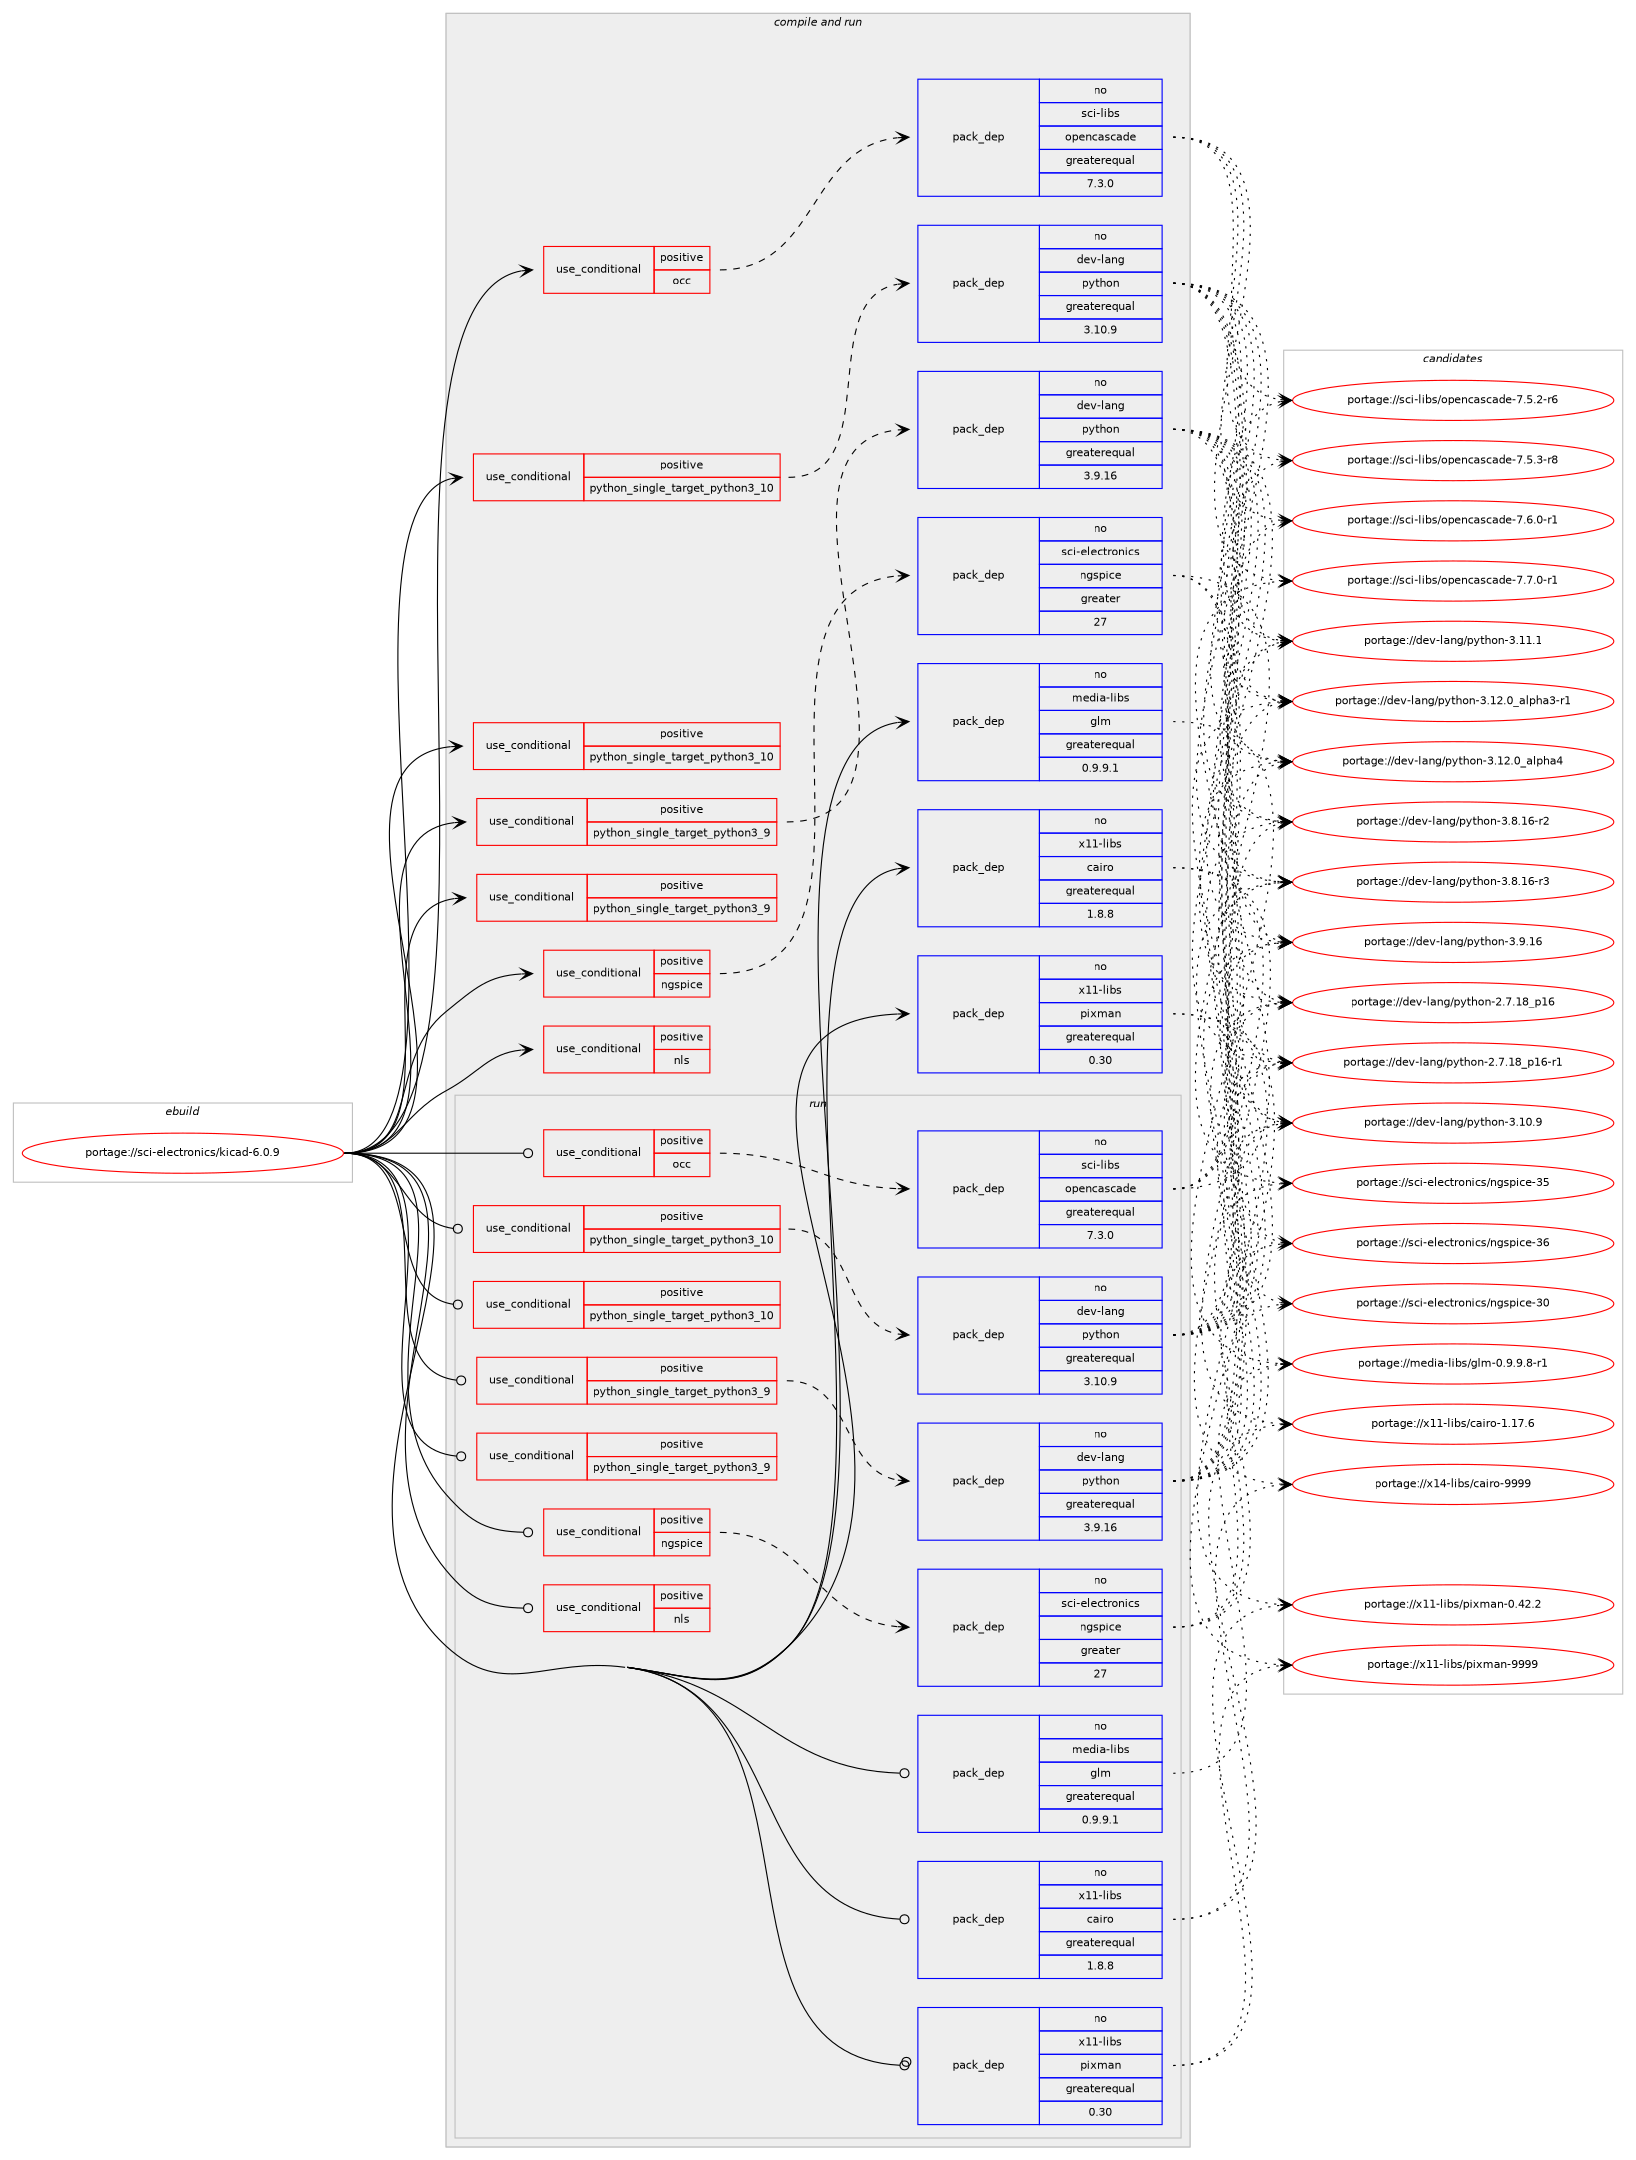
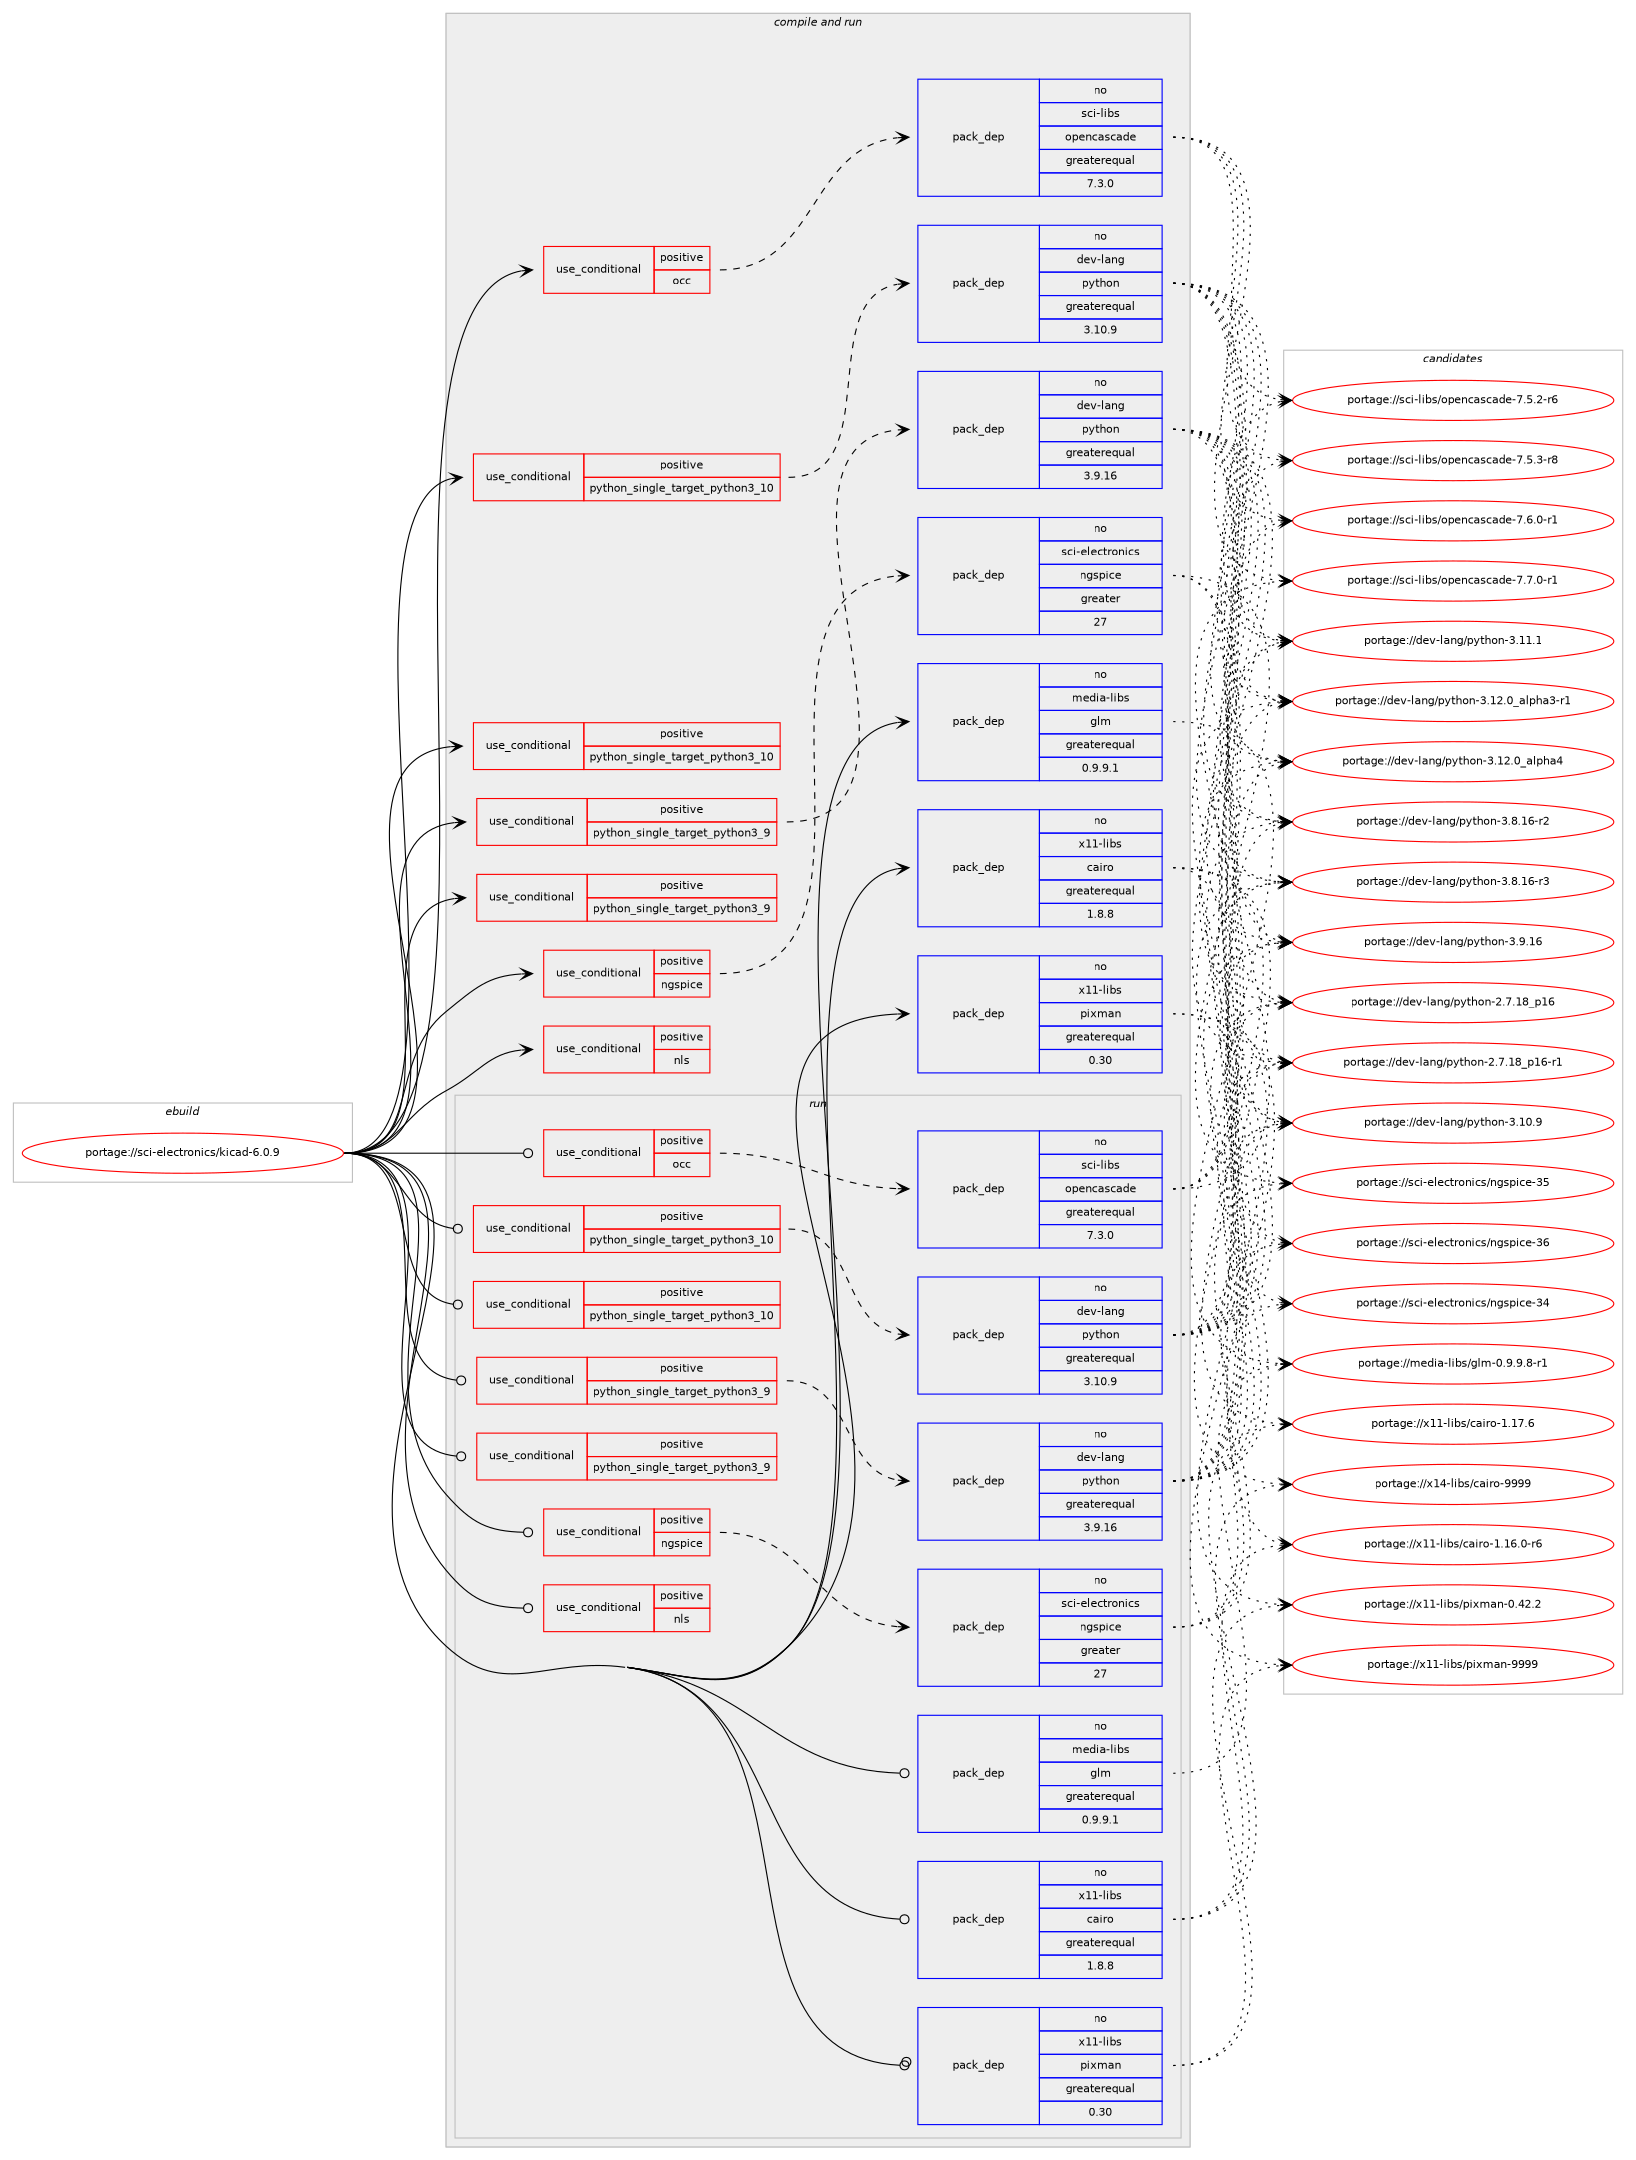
(1453, 1304) -> (1453, 1304)
none -> (1453, 1545)
